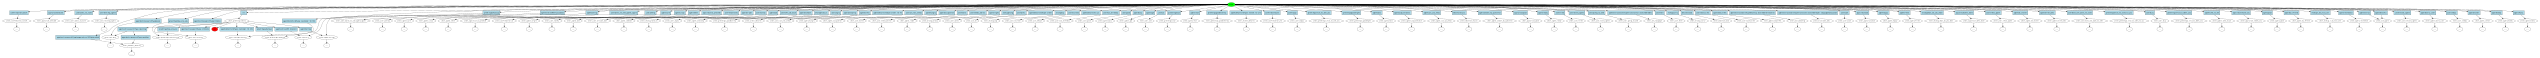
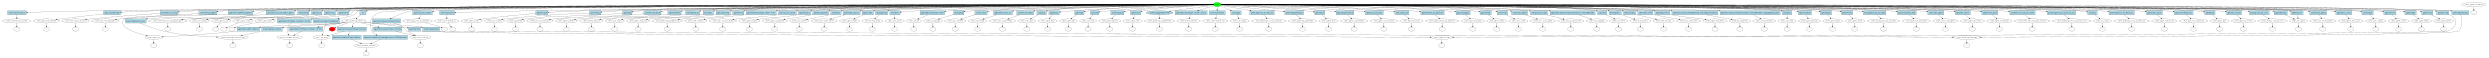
(1217, 13) -> (1160, 13)
(2346, 13) -> none
